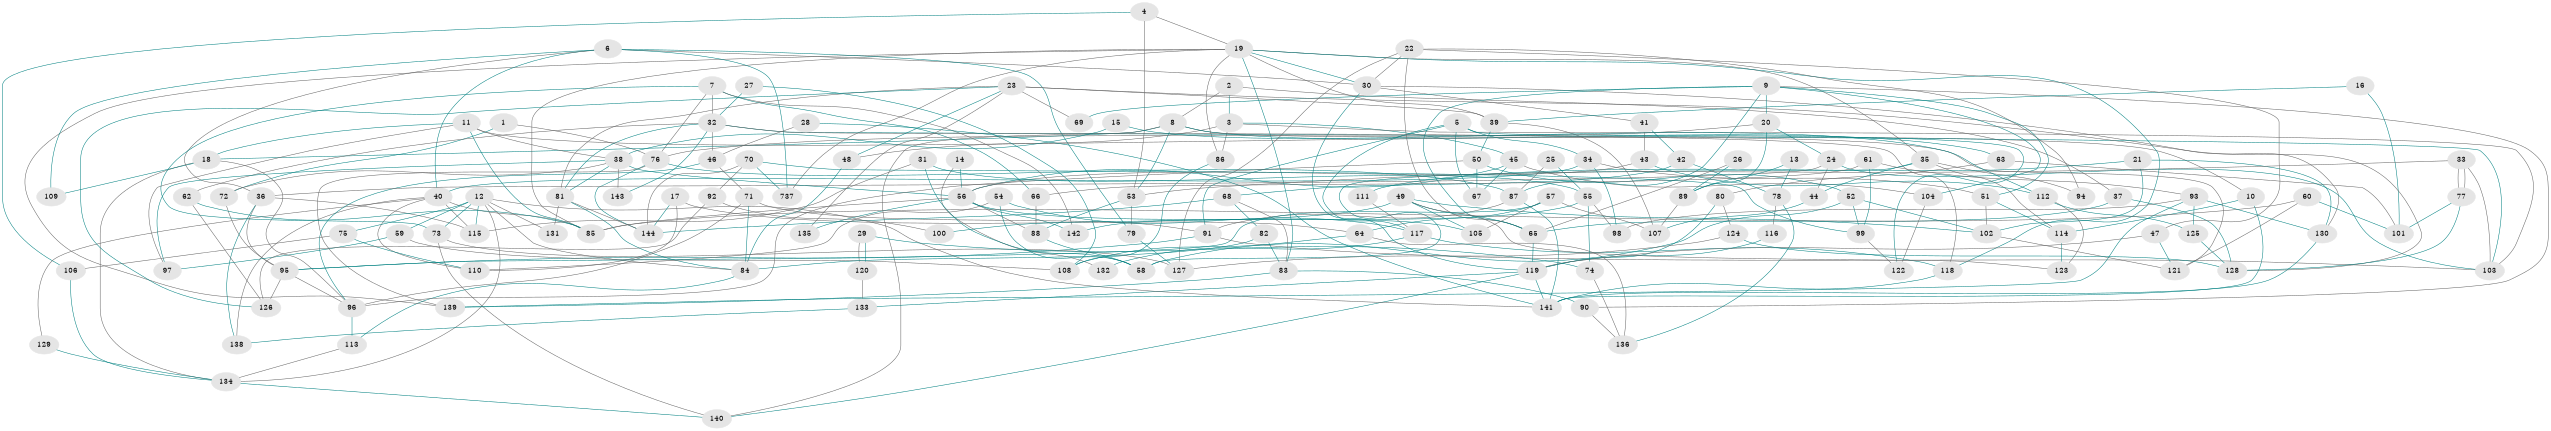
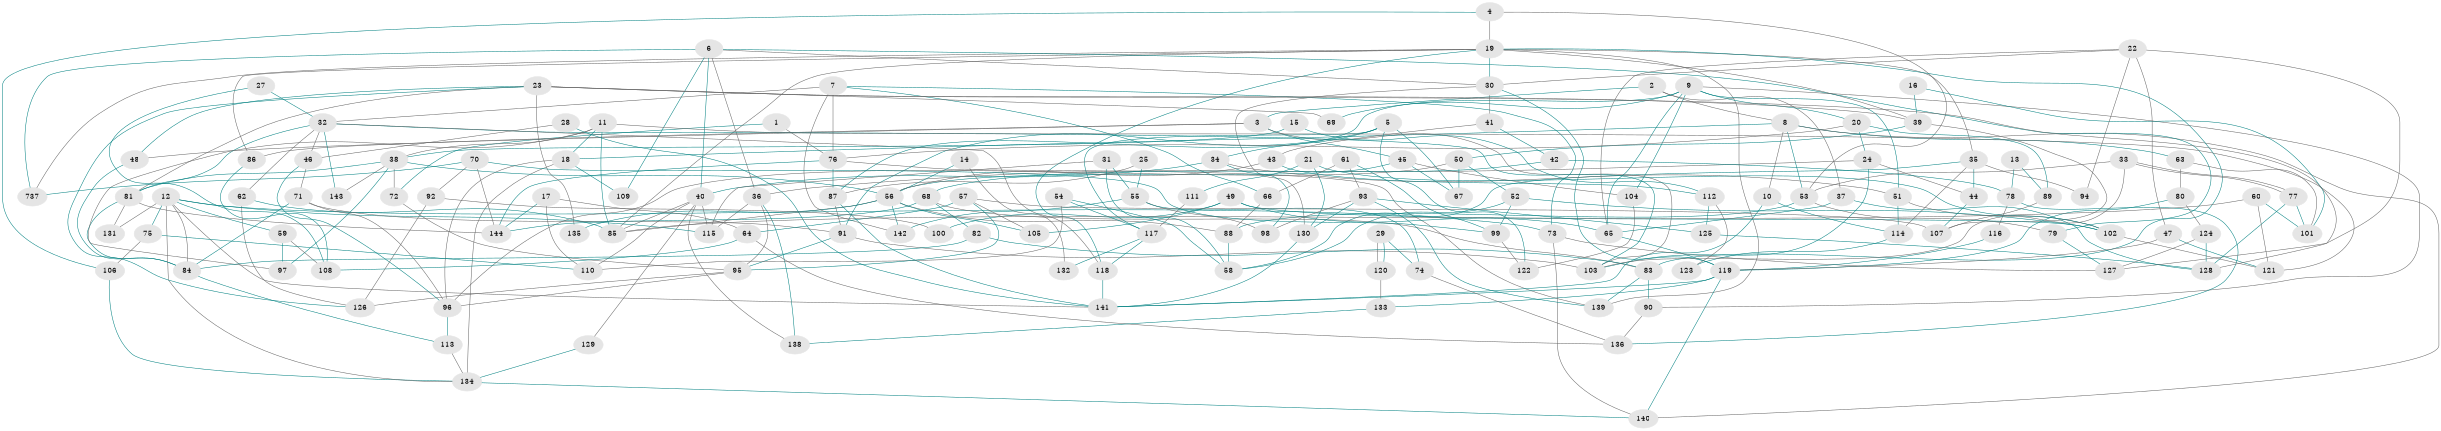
(1738, 160) -> none
(1724, 258) -> none
